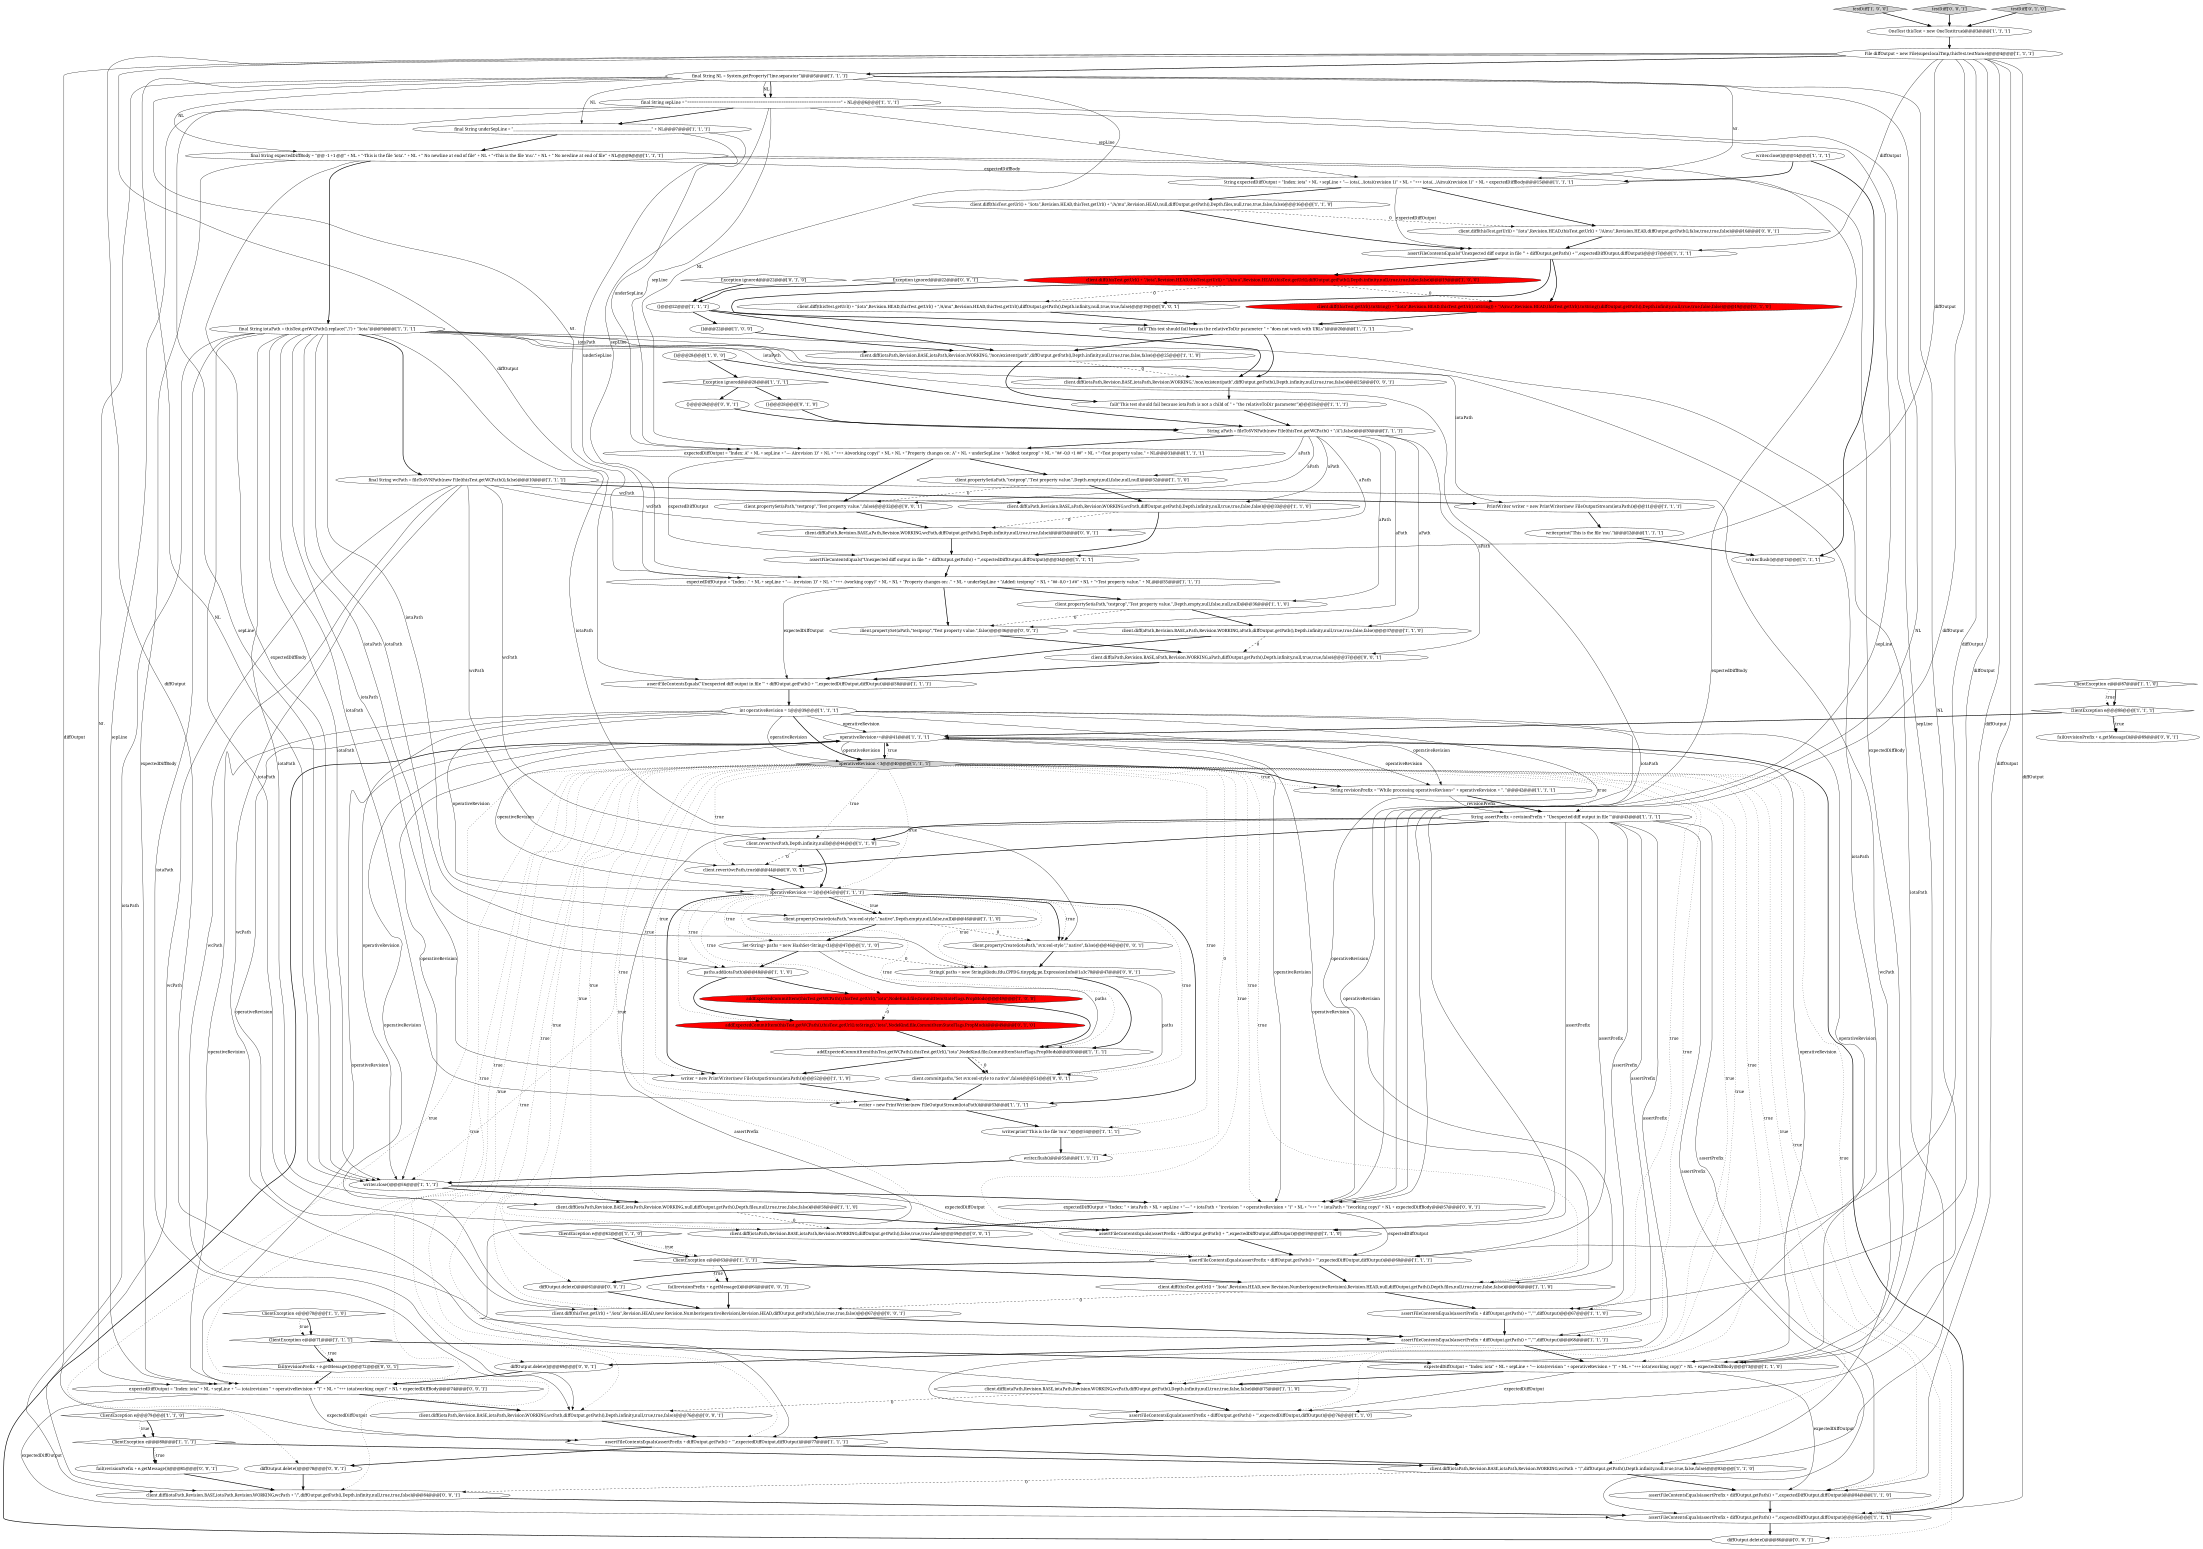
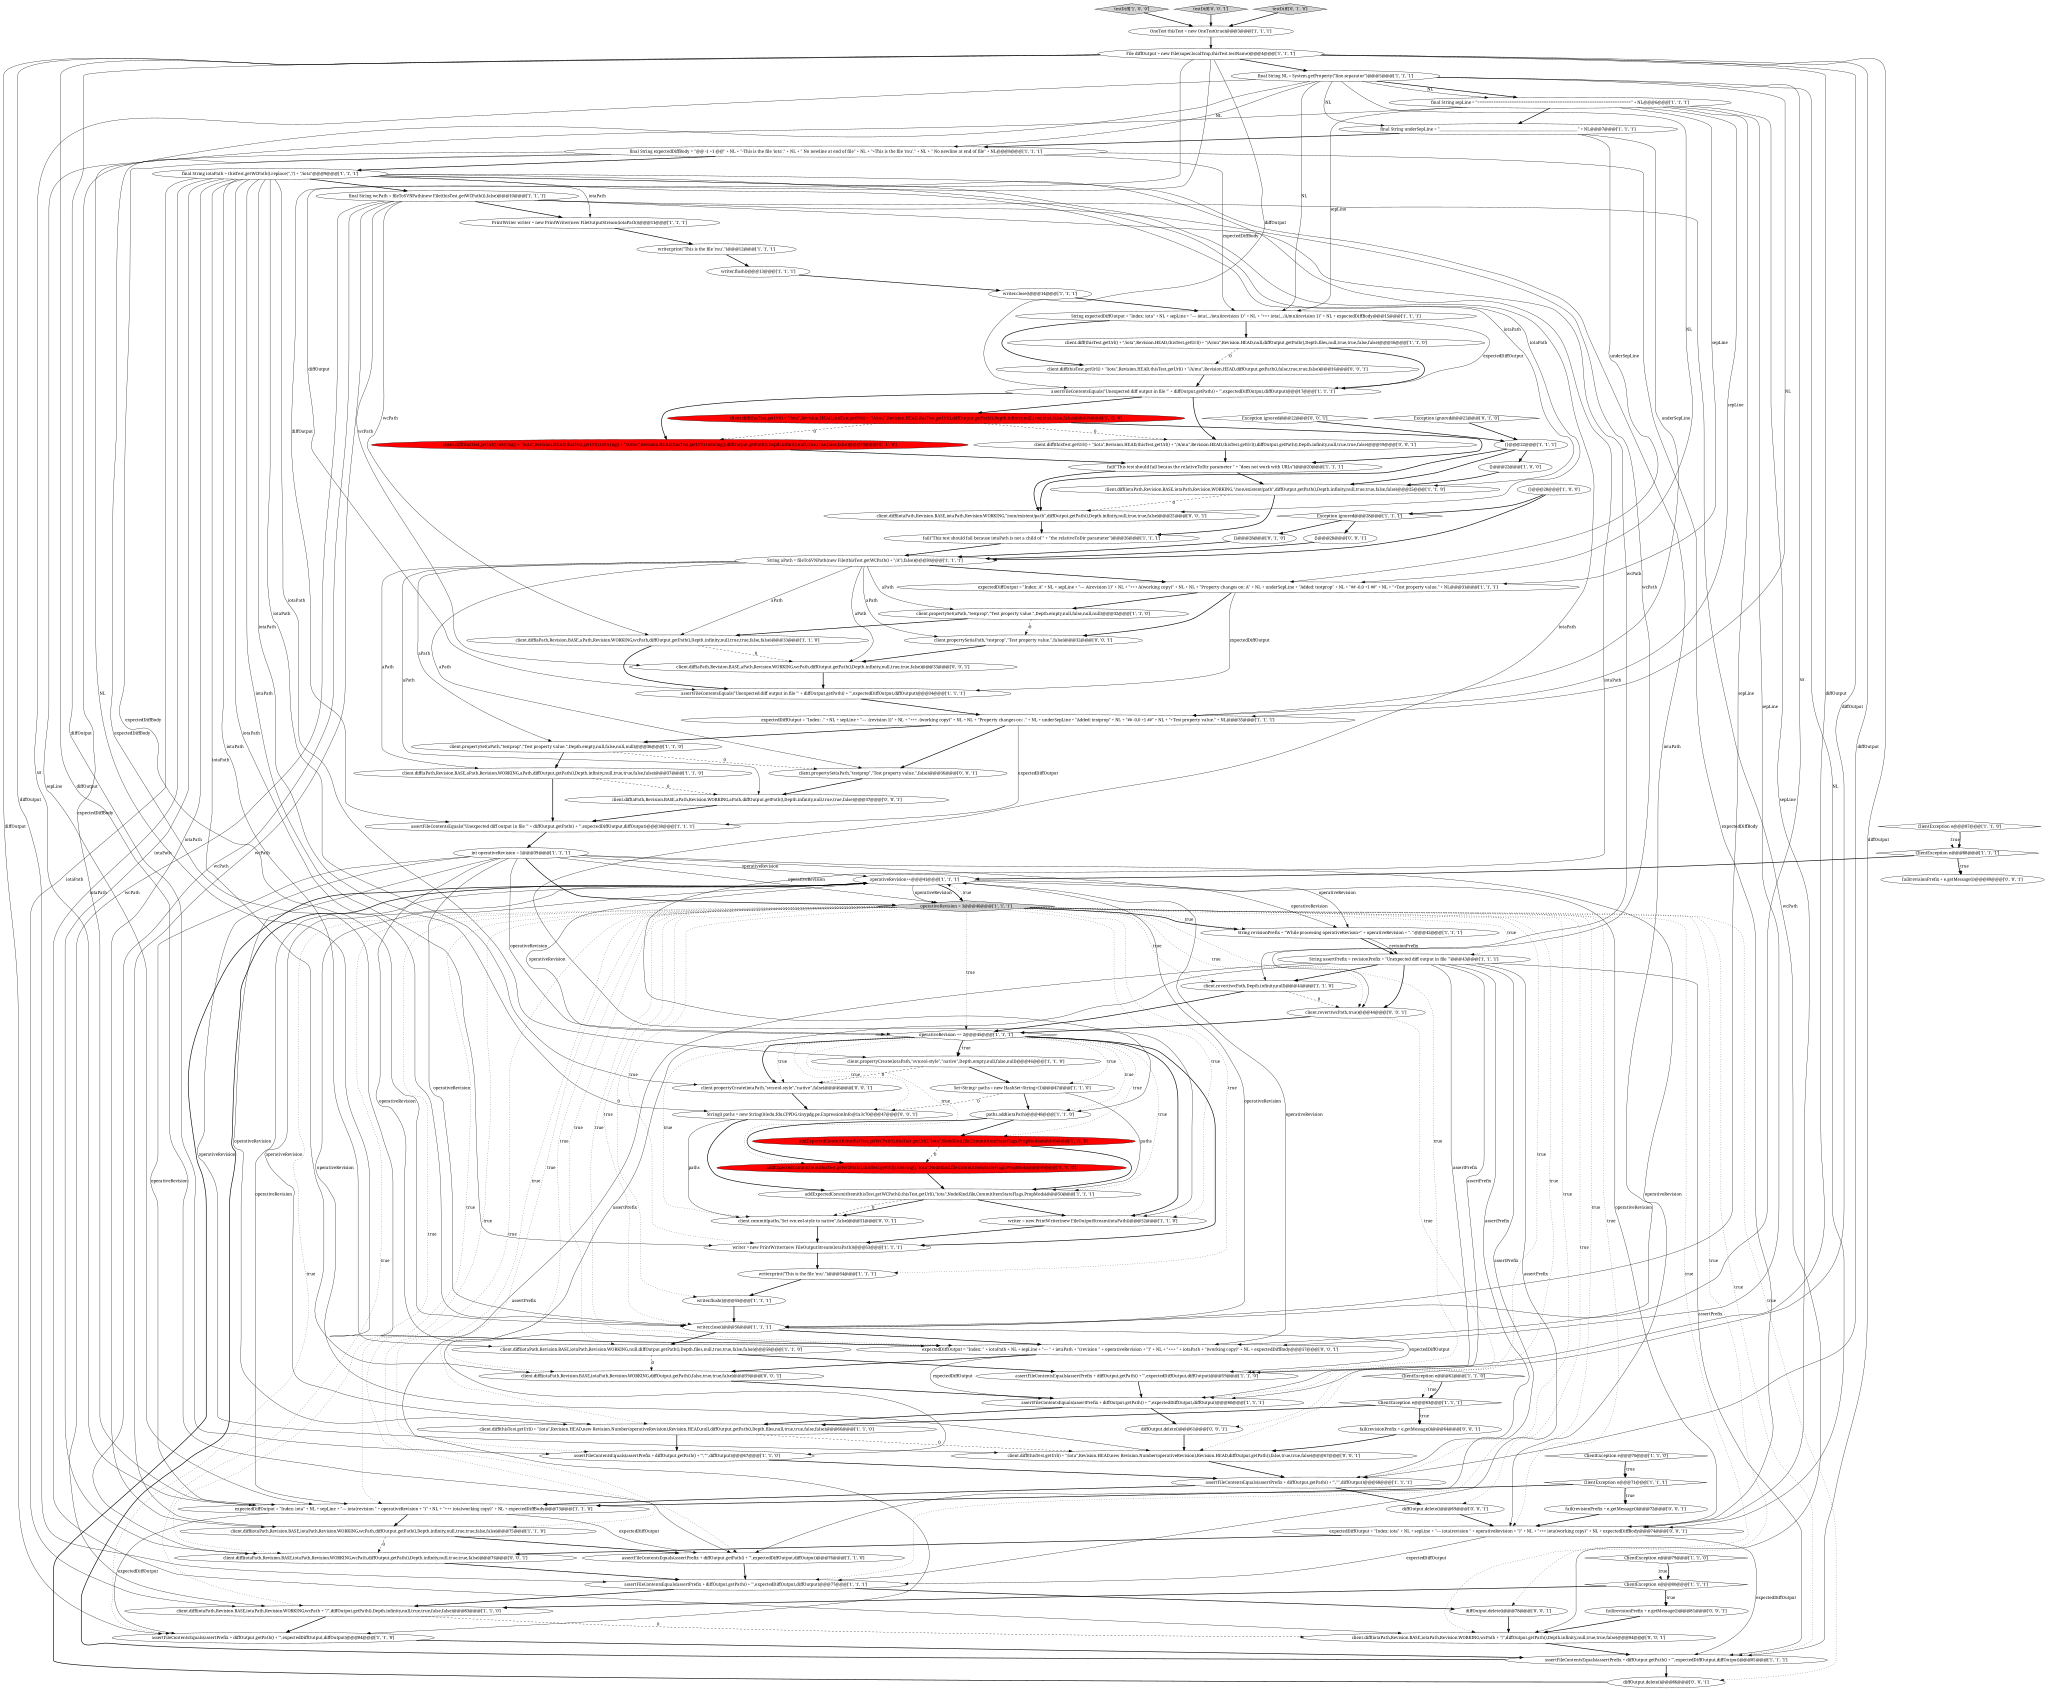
(1873, 349) -> (898, 283)
(455, 789) -> (1244, 1234)
(562, 960) -> (1475, 1310)
(338, 1367) -> (1626, 1509)
